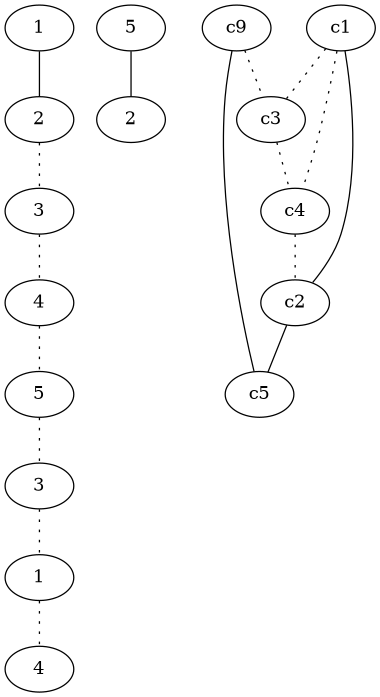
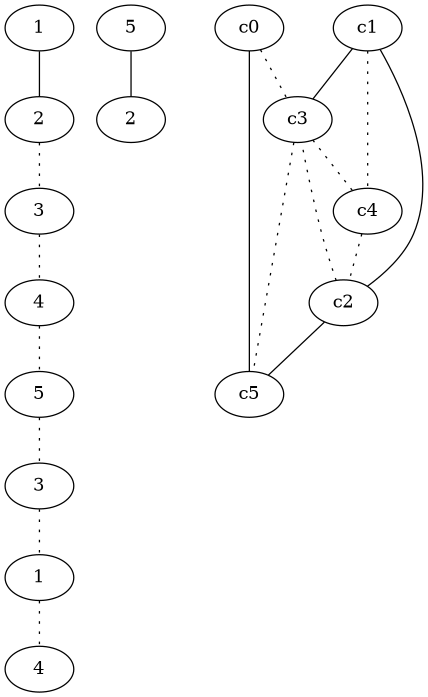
(237, 28) -> (249, 28)
(306, 74) -> (333, 74)
none -> (316, 212)
none -> (274, 257)
